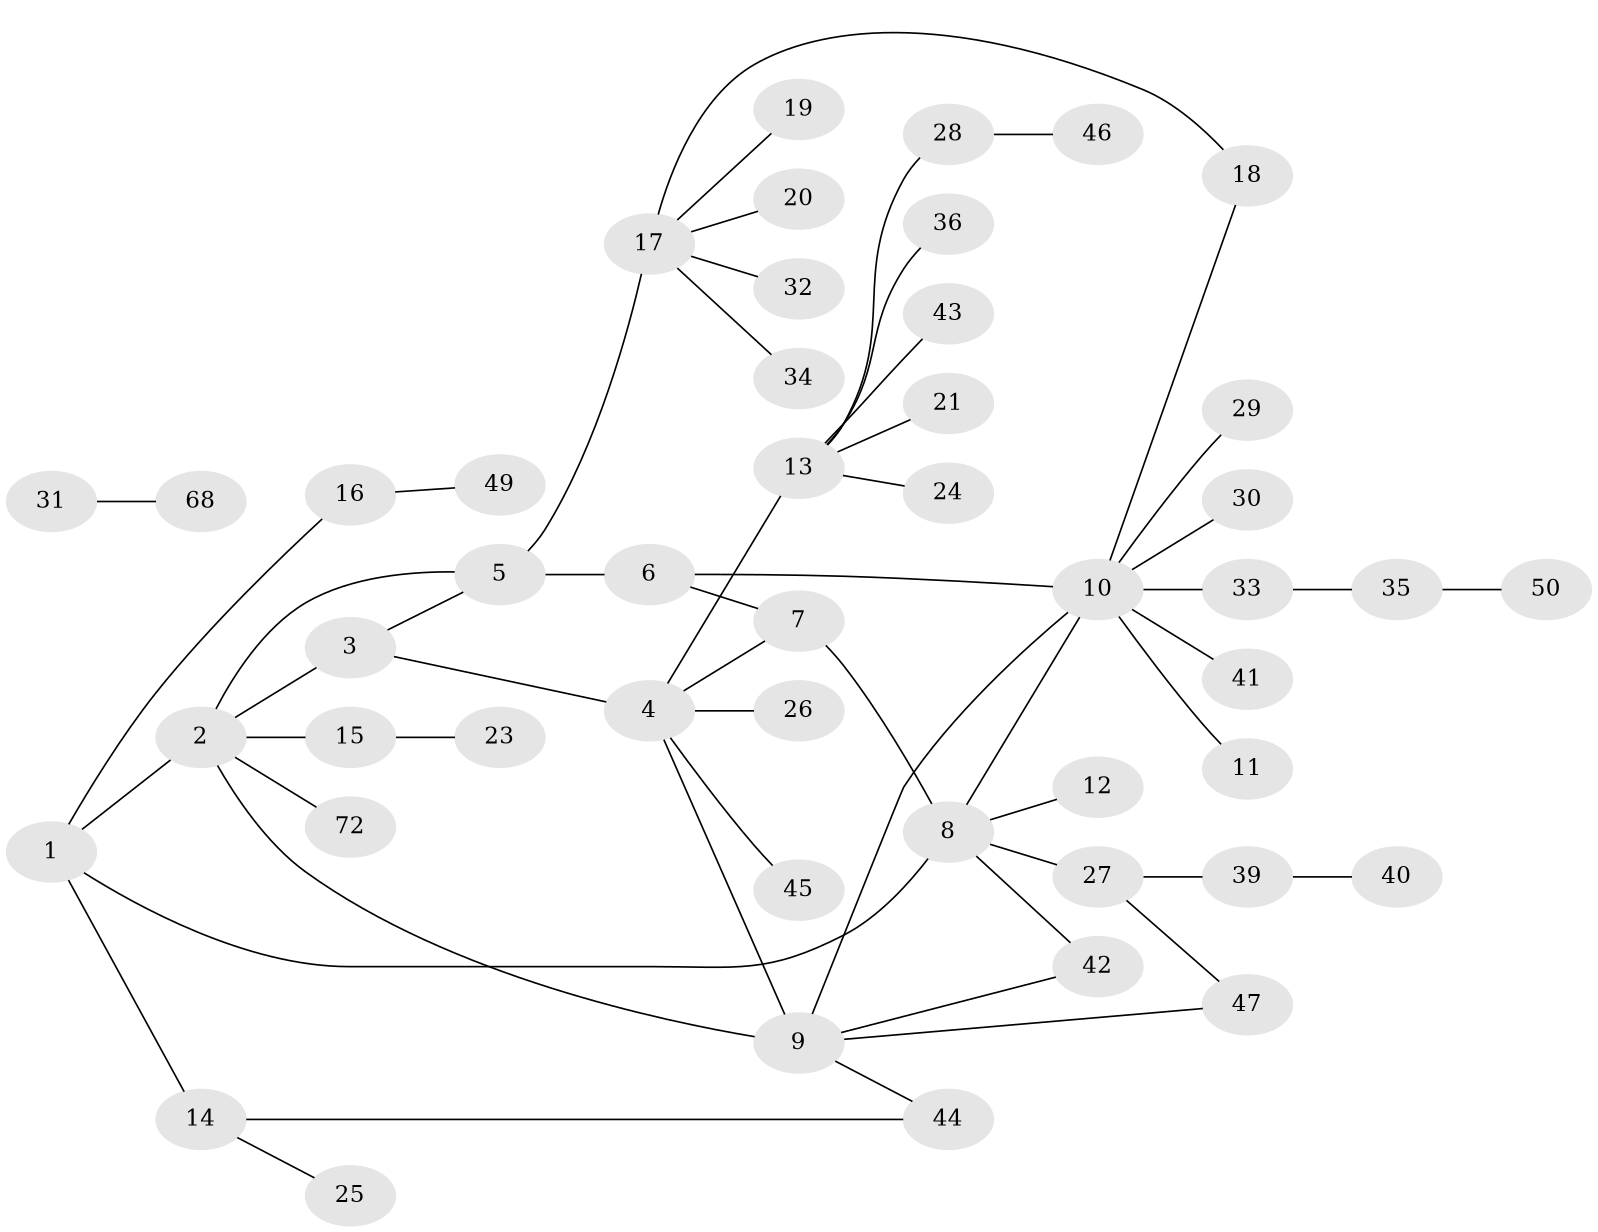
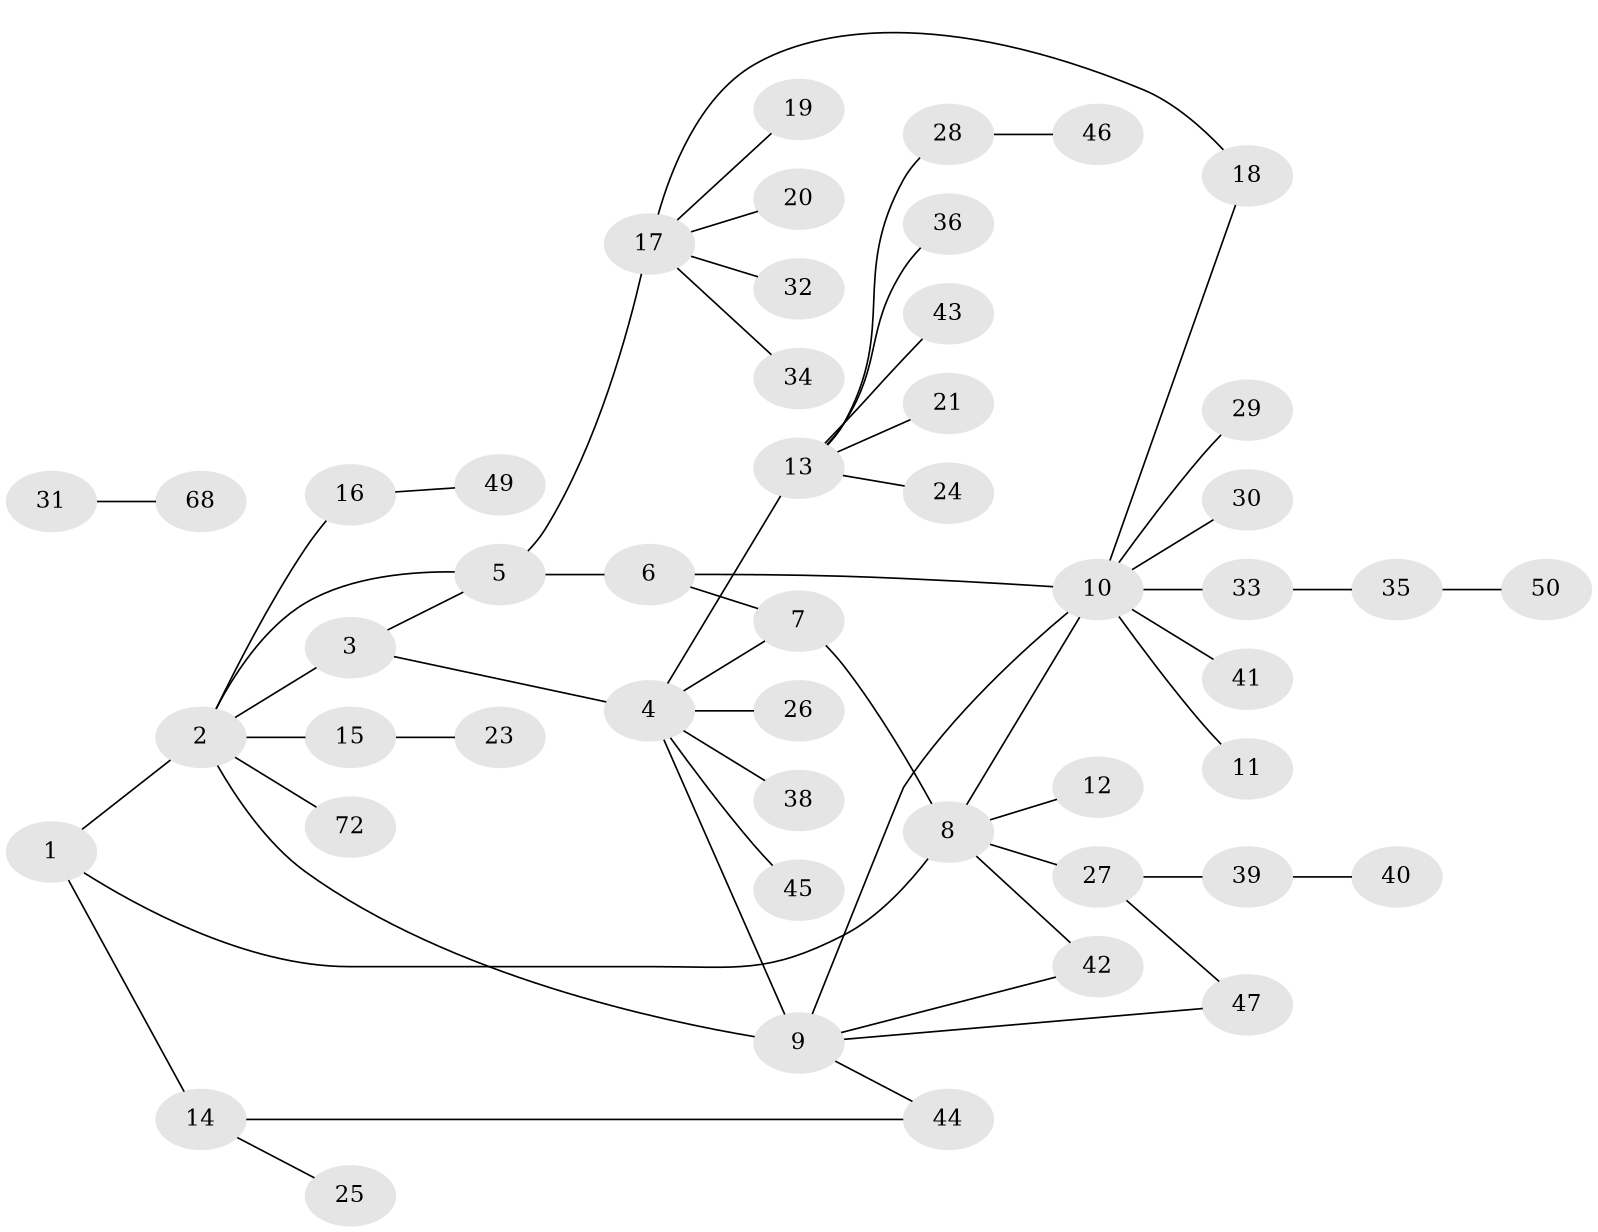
(183, 661) -> (267, 612)
none -> (799, 801)
